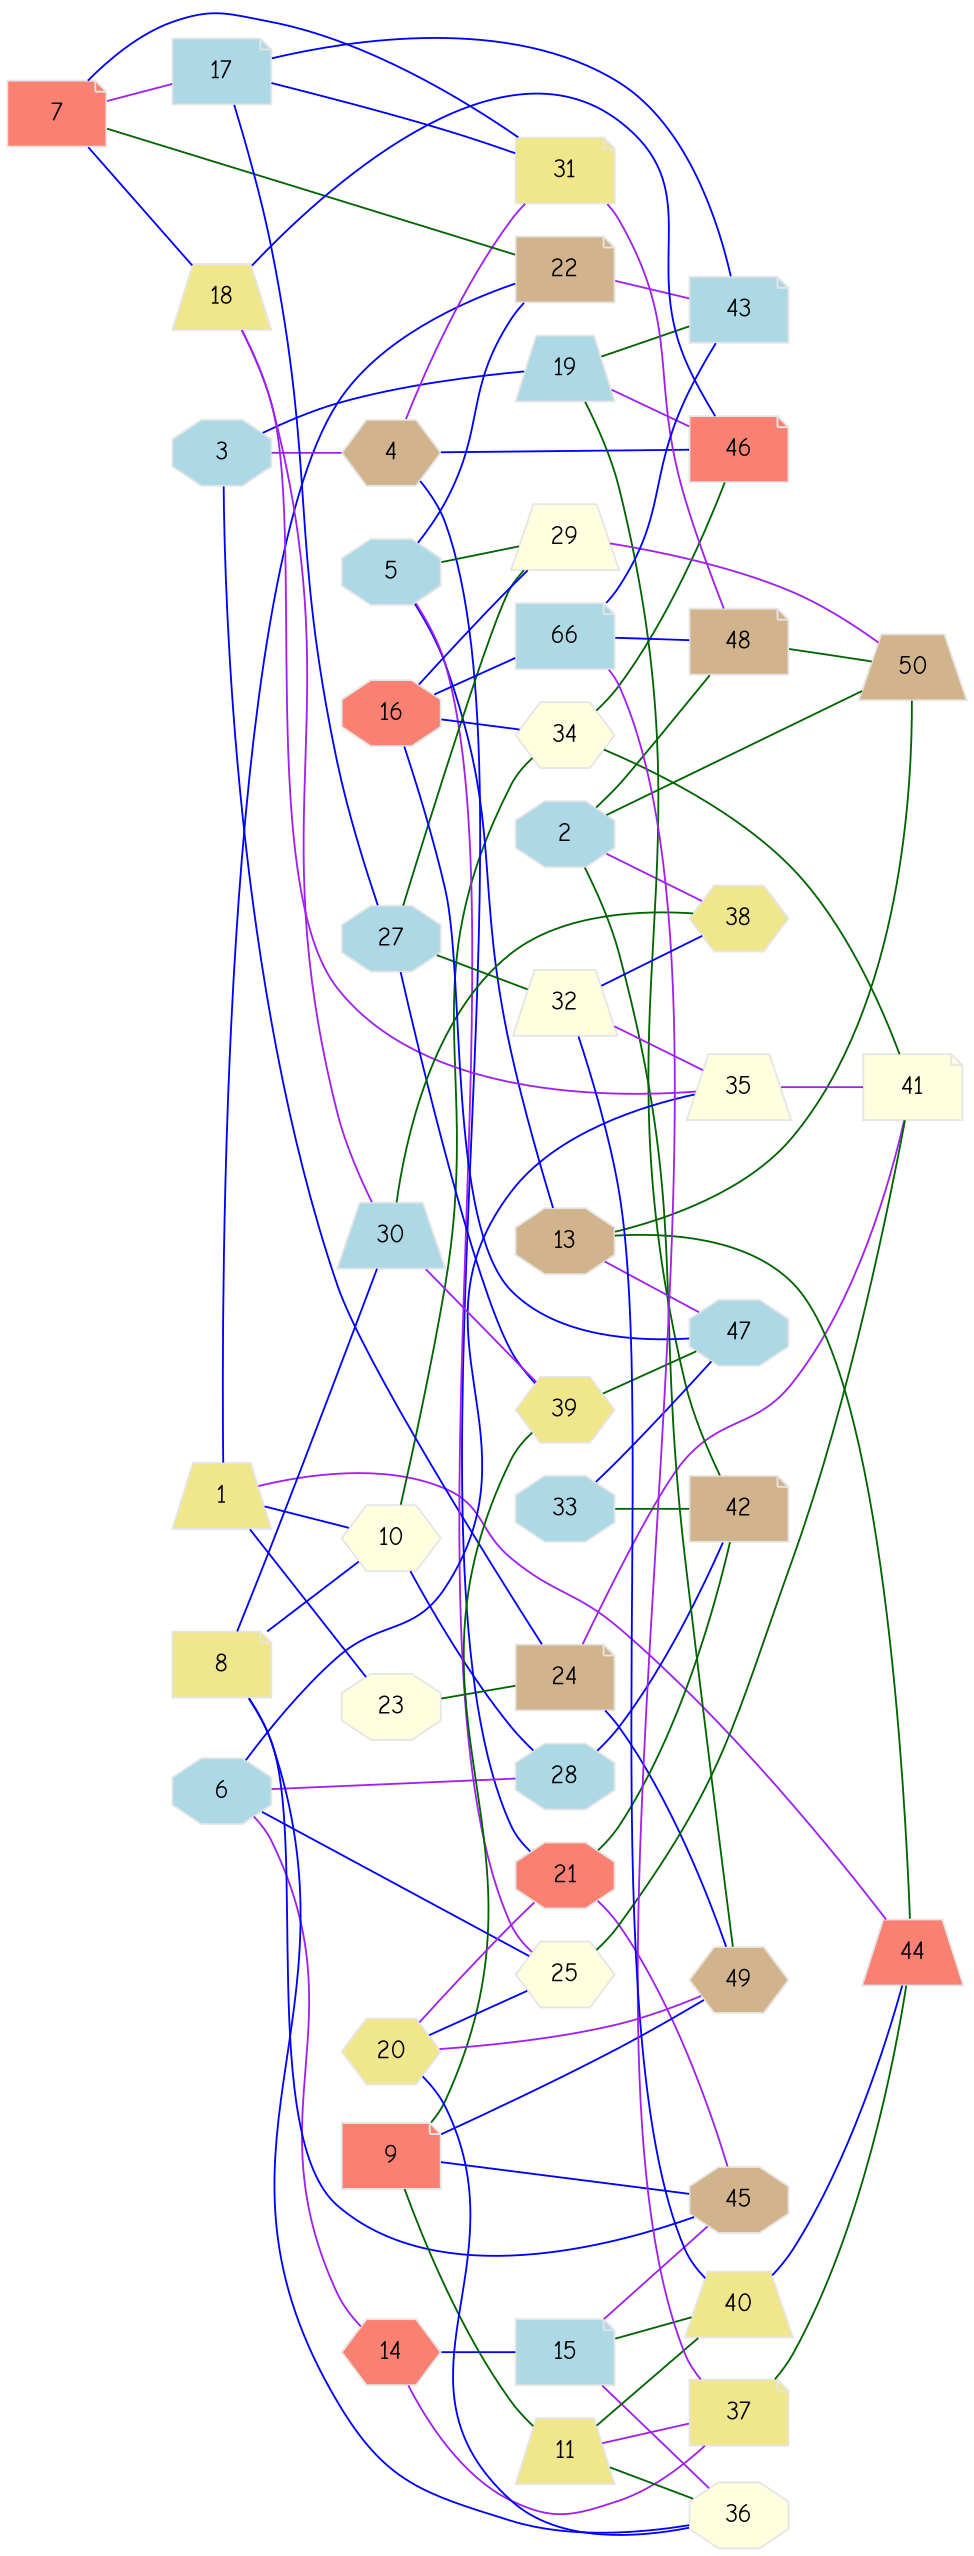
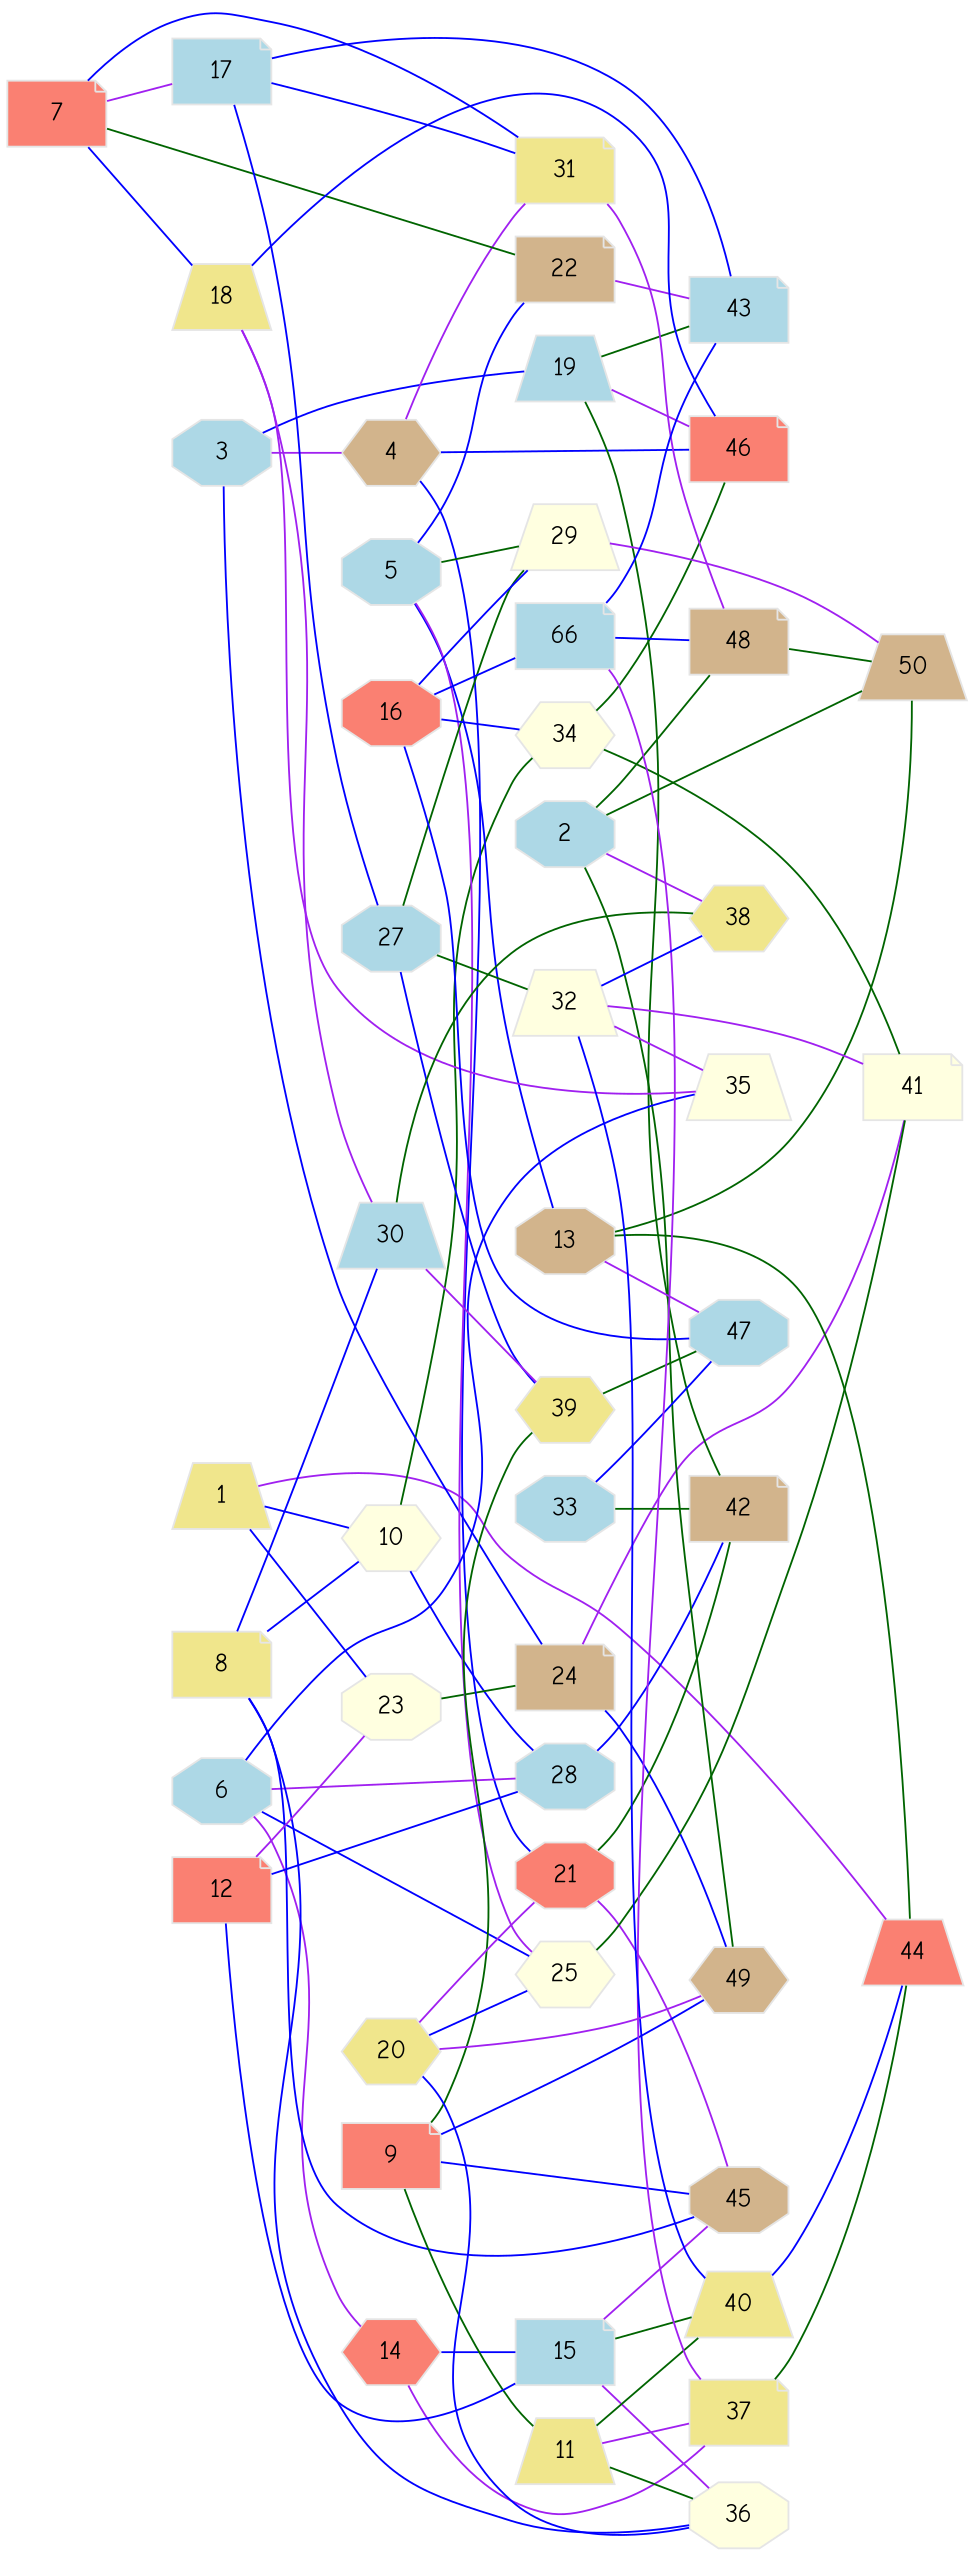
(253, 754) -> none
(812, 1087) -> (738, 1025)
none -> (222, 1890)
